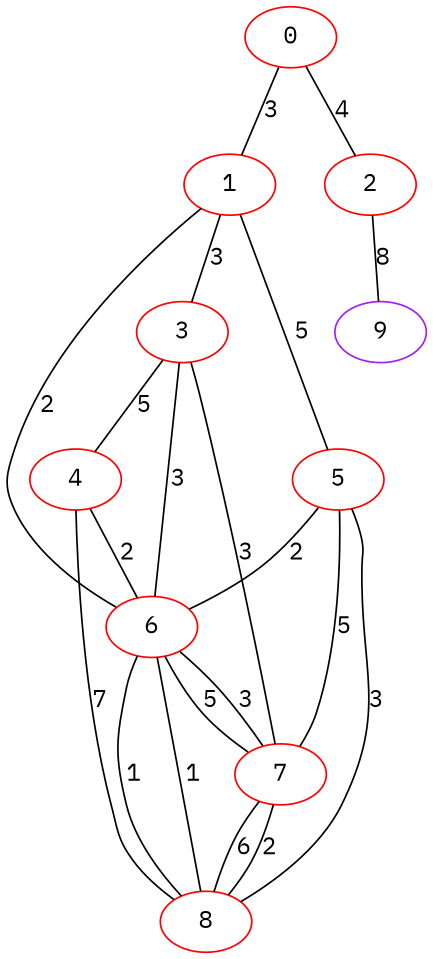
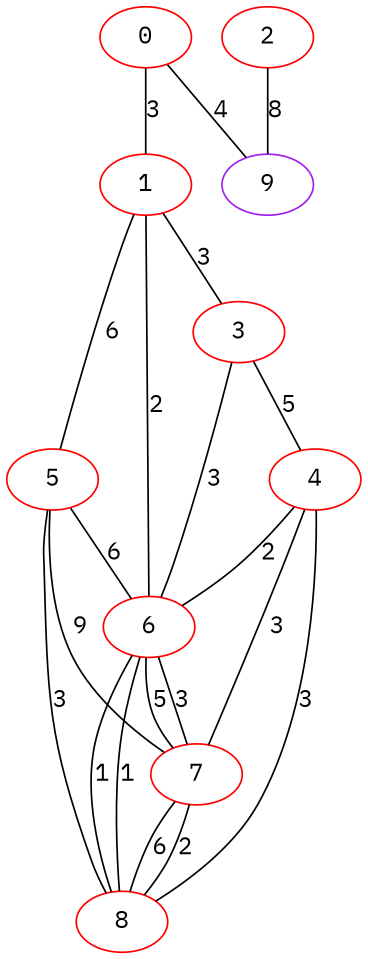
(331, 111) -> (207, 111)
(302, 332) -> (113, 332)
(236, 553) -> (258, 628)
(297, 553) -> (114, 553)
(344, 627) -> (80, 627)
(100, 701) -> (306, 701)
